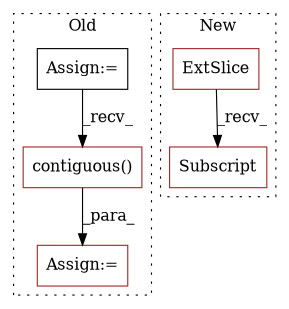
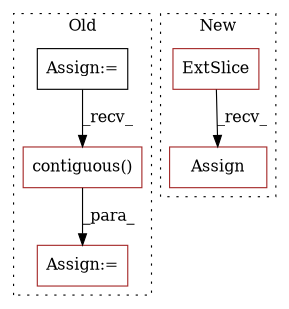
(218, 167) -> (218, 167)
